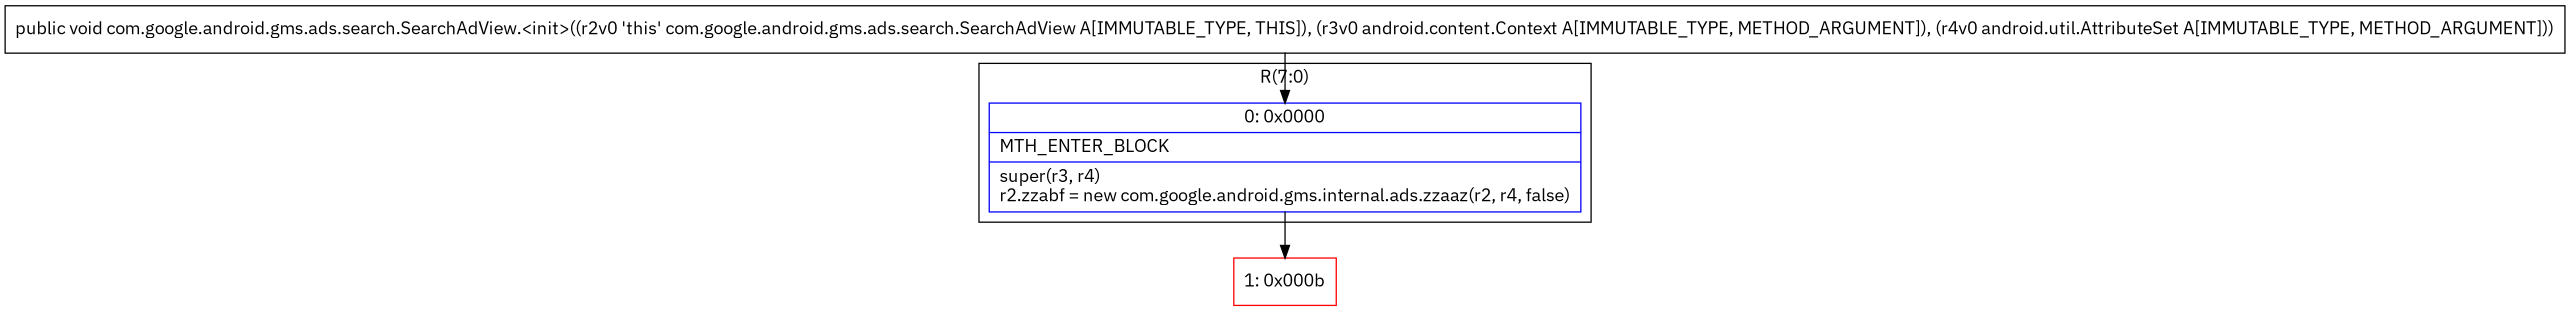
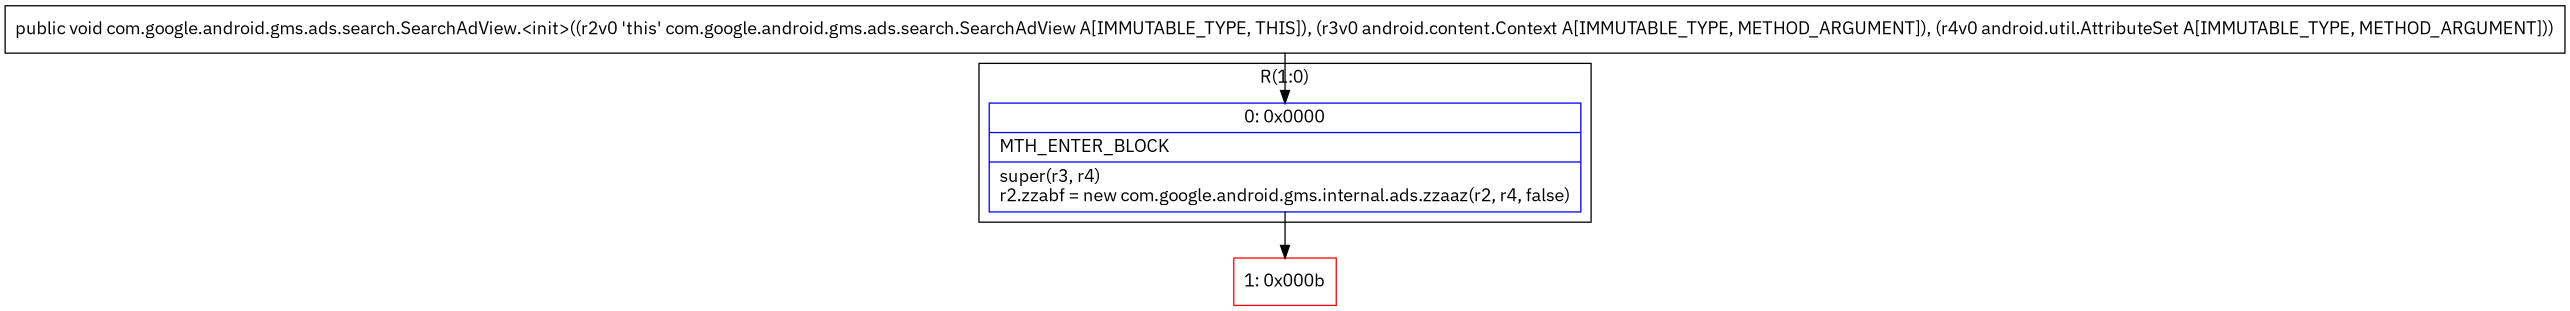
(1285, 78) -> (1285, 78)
